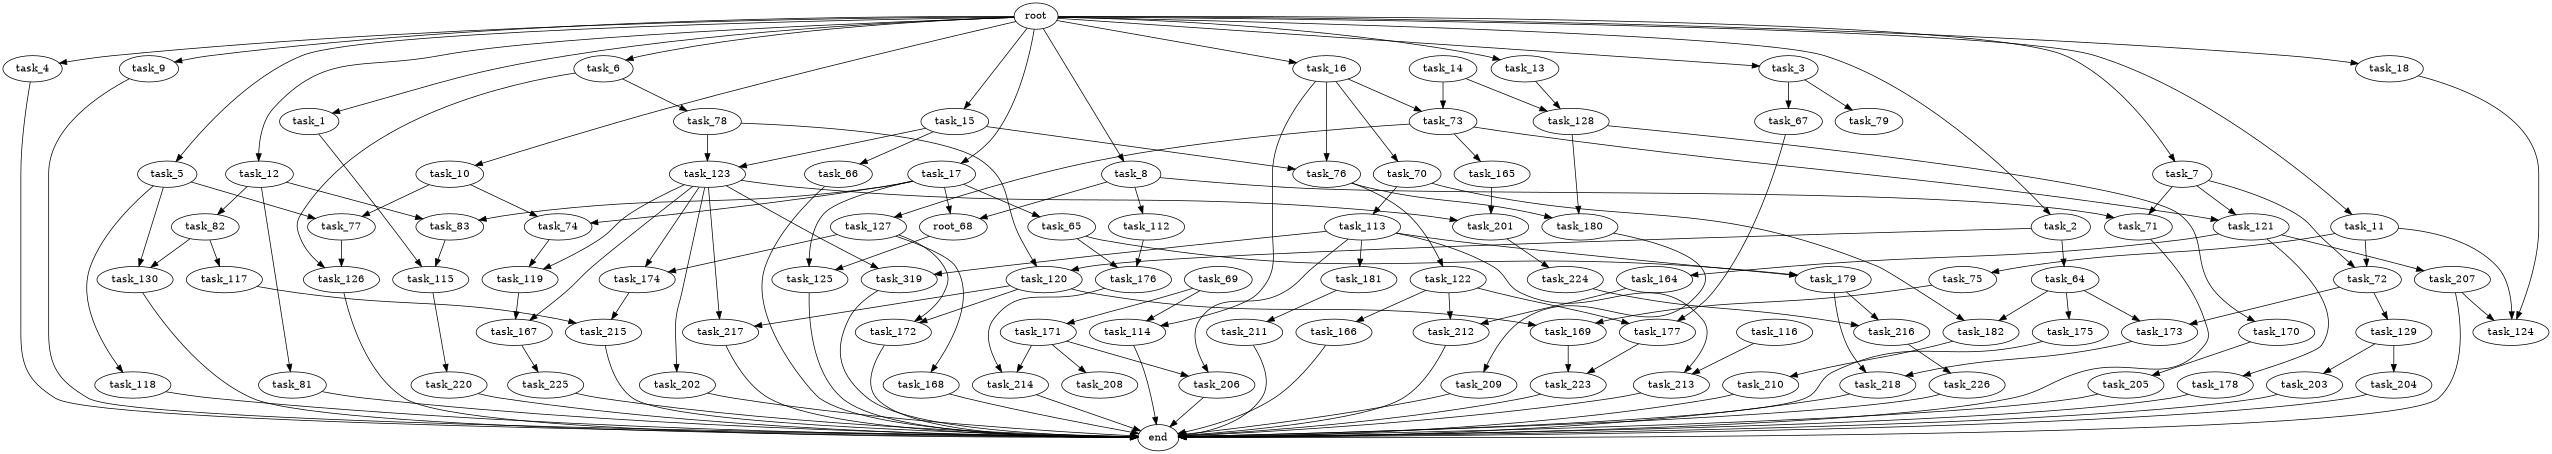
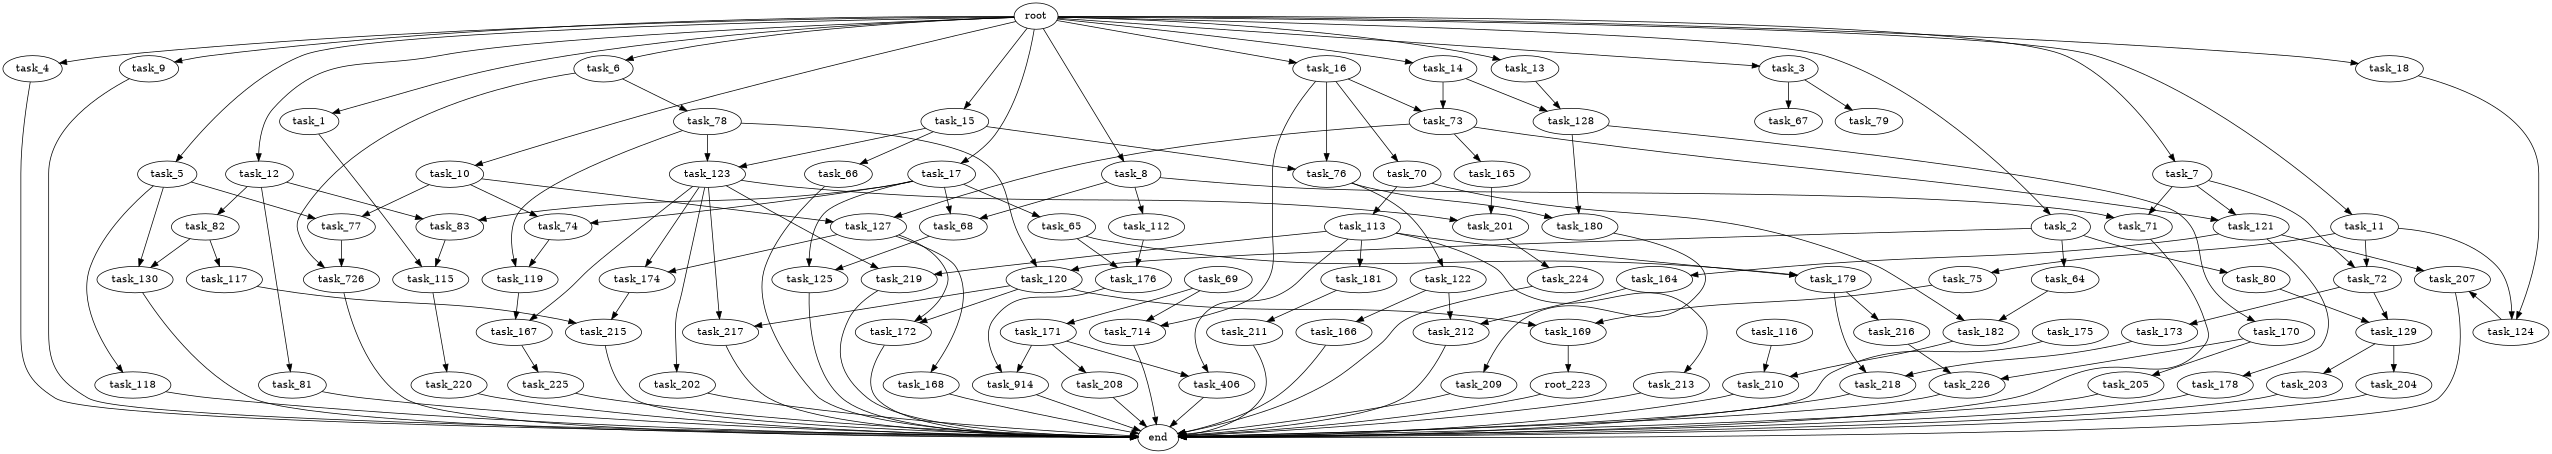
none -> (1232, 38)
none -> (637, 198)
(614, 227) -> (575, 174)
(953, 227) -> (953, 227)
(341, 280) -> (341, 280)
(899, 280) -> (899, 280)
none -> (2256, 280)
(2067, 302) -> none
(2109, 304) -> none
(2475, 304) -> (2488, 308)
(1728, 309) -> (1361, 360)
(1128, 332) -> (1128, 332)
(1657, 332) -> none
(1726, 357) -> (1769, 355)
none -> (2126, 358)
(1010, 385) -> (1010, 385)
(1217, 385) -> (1217, 385)
(1568, 385) -> (1568, 385)
none -> (1127, 410)
